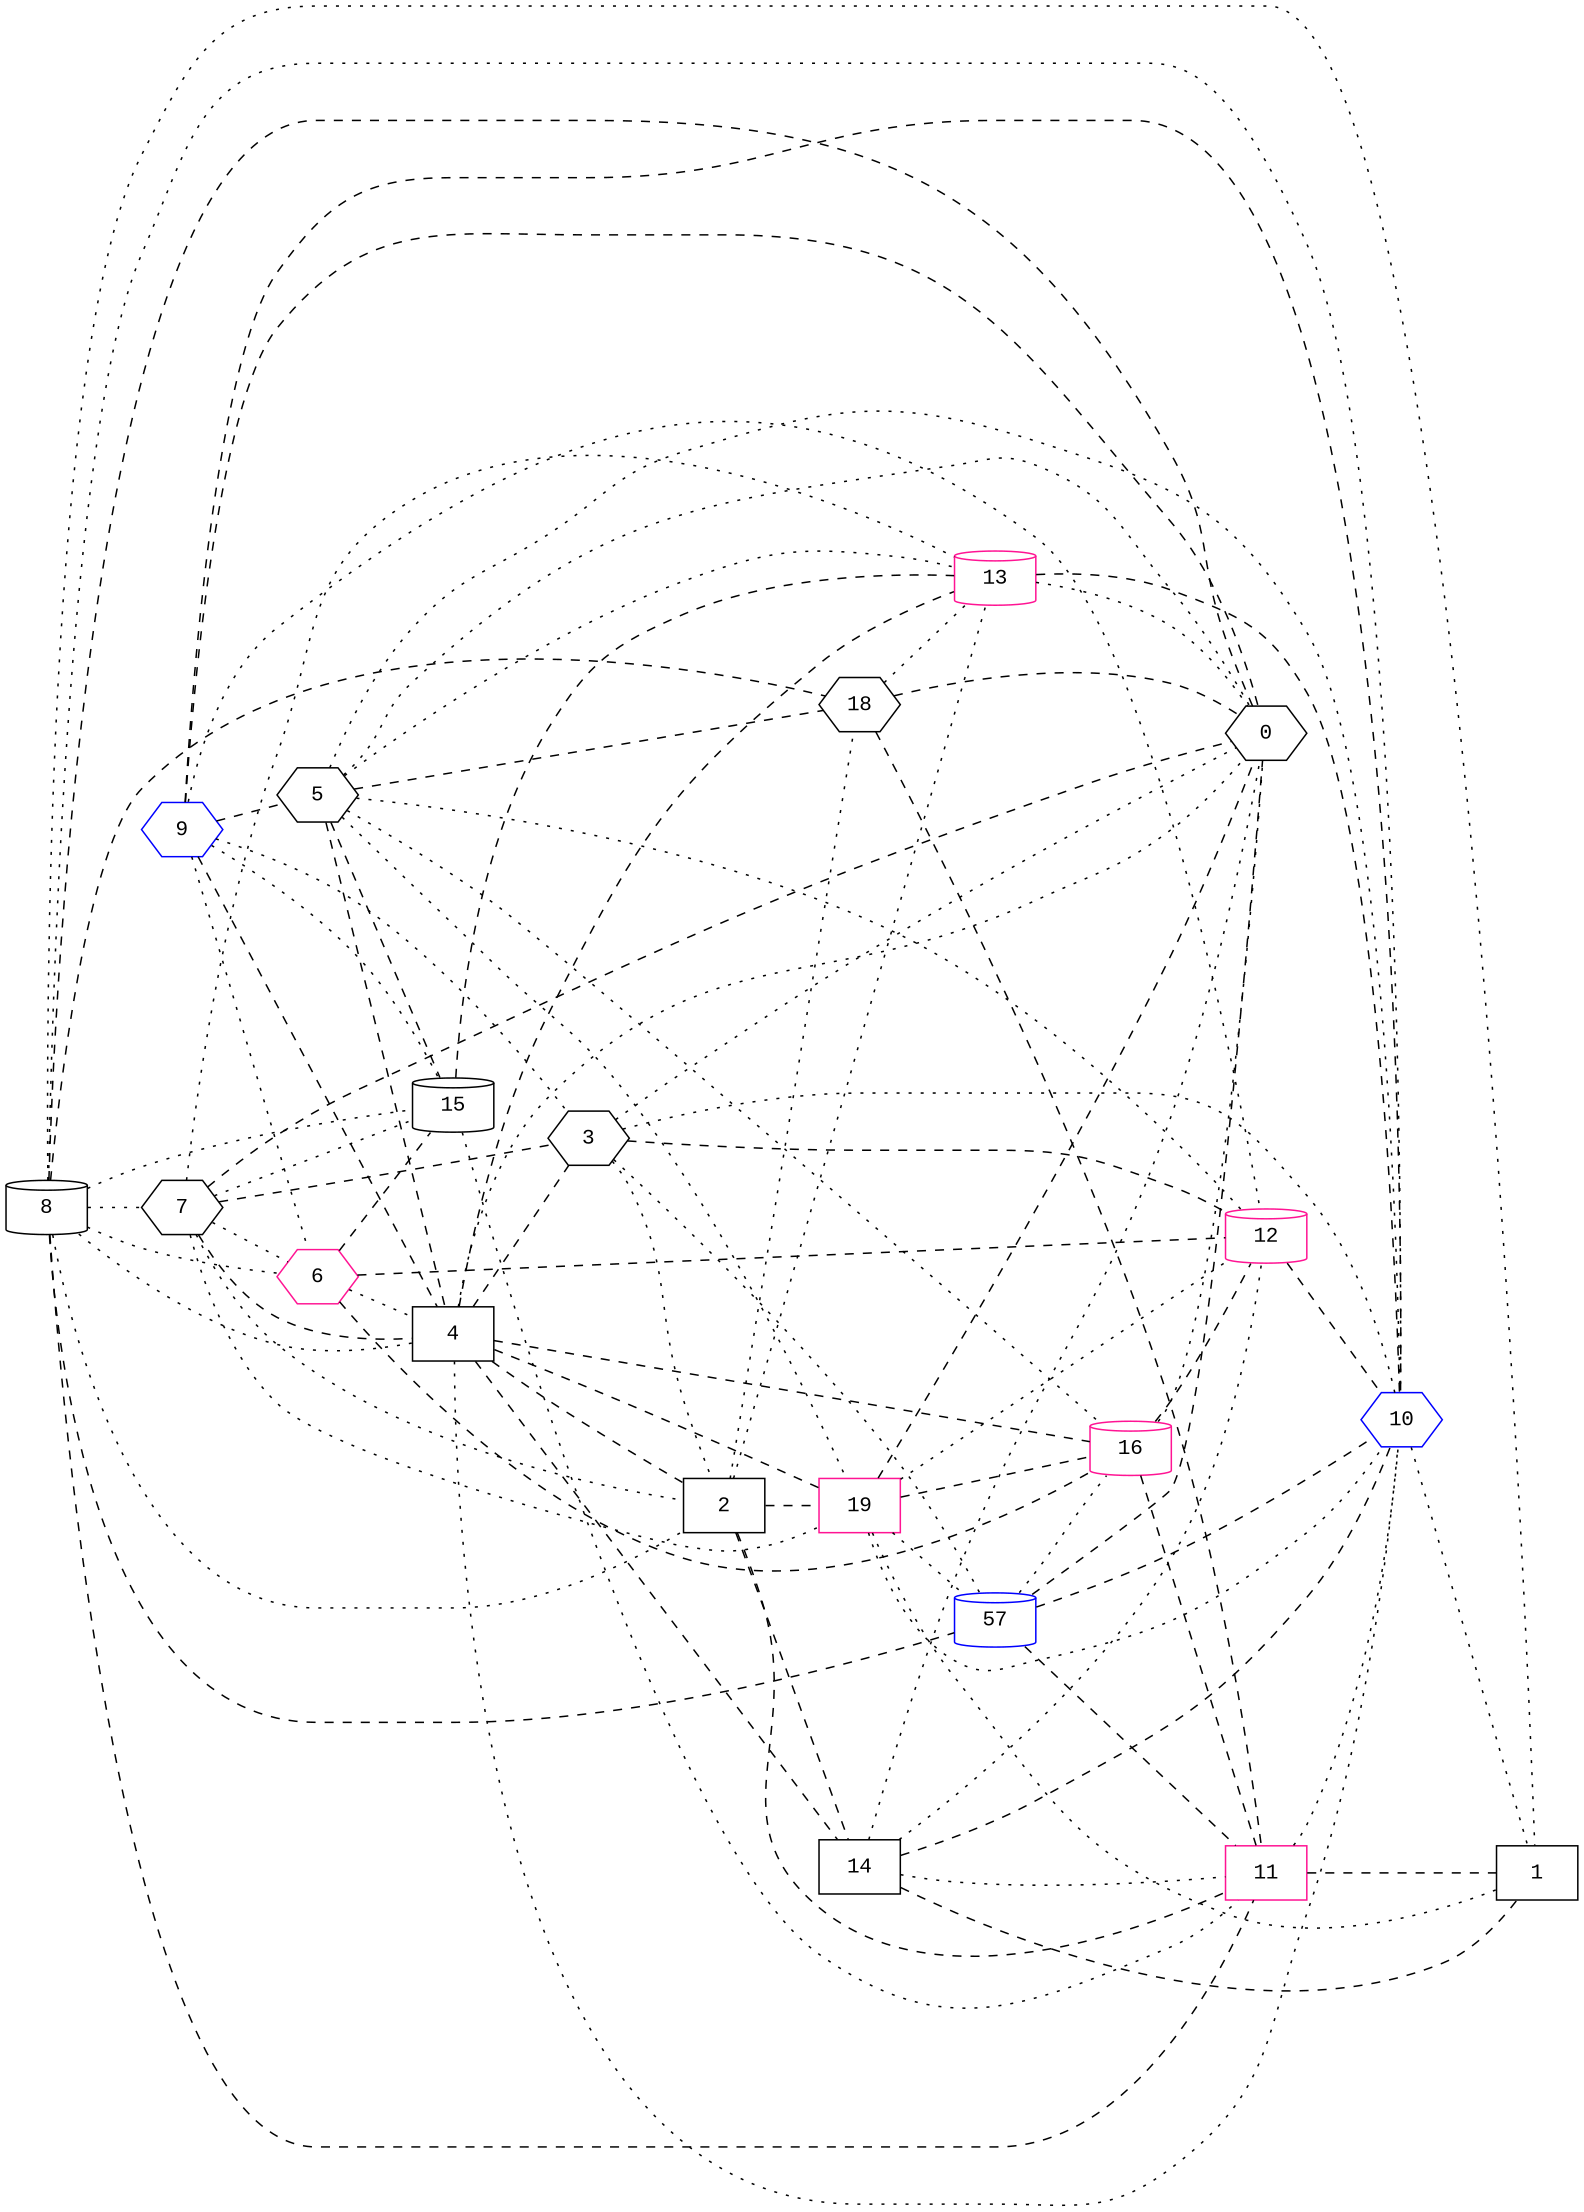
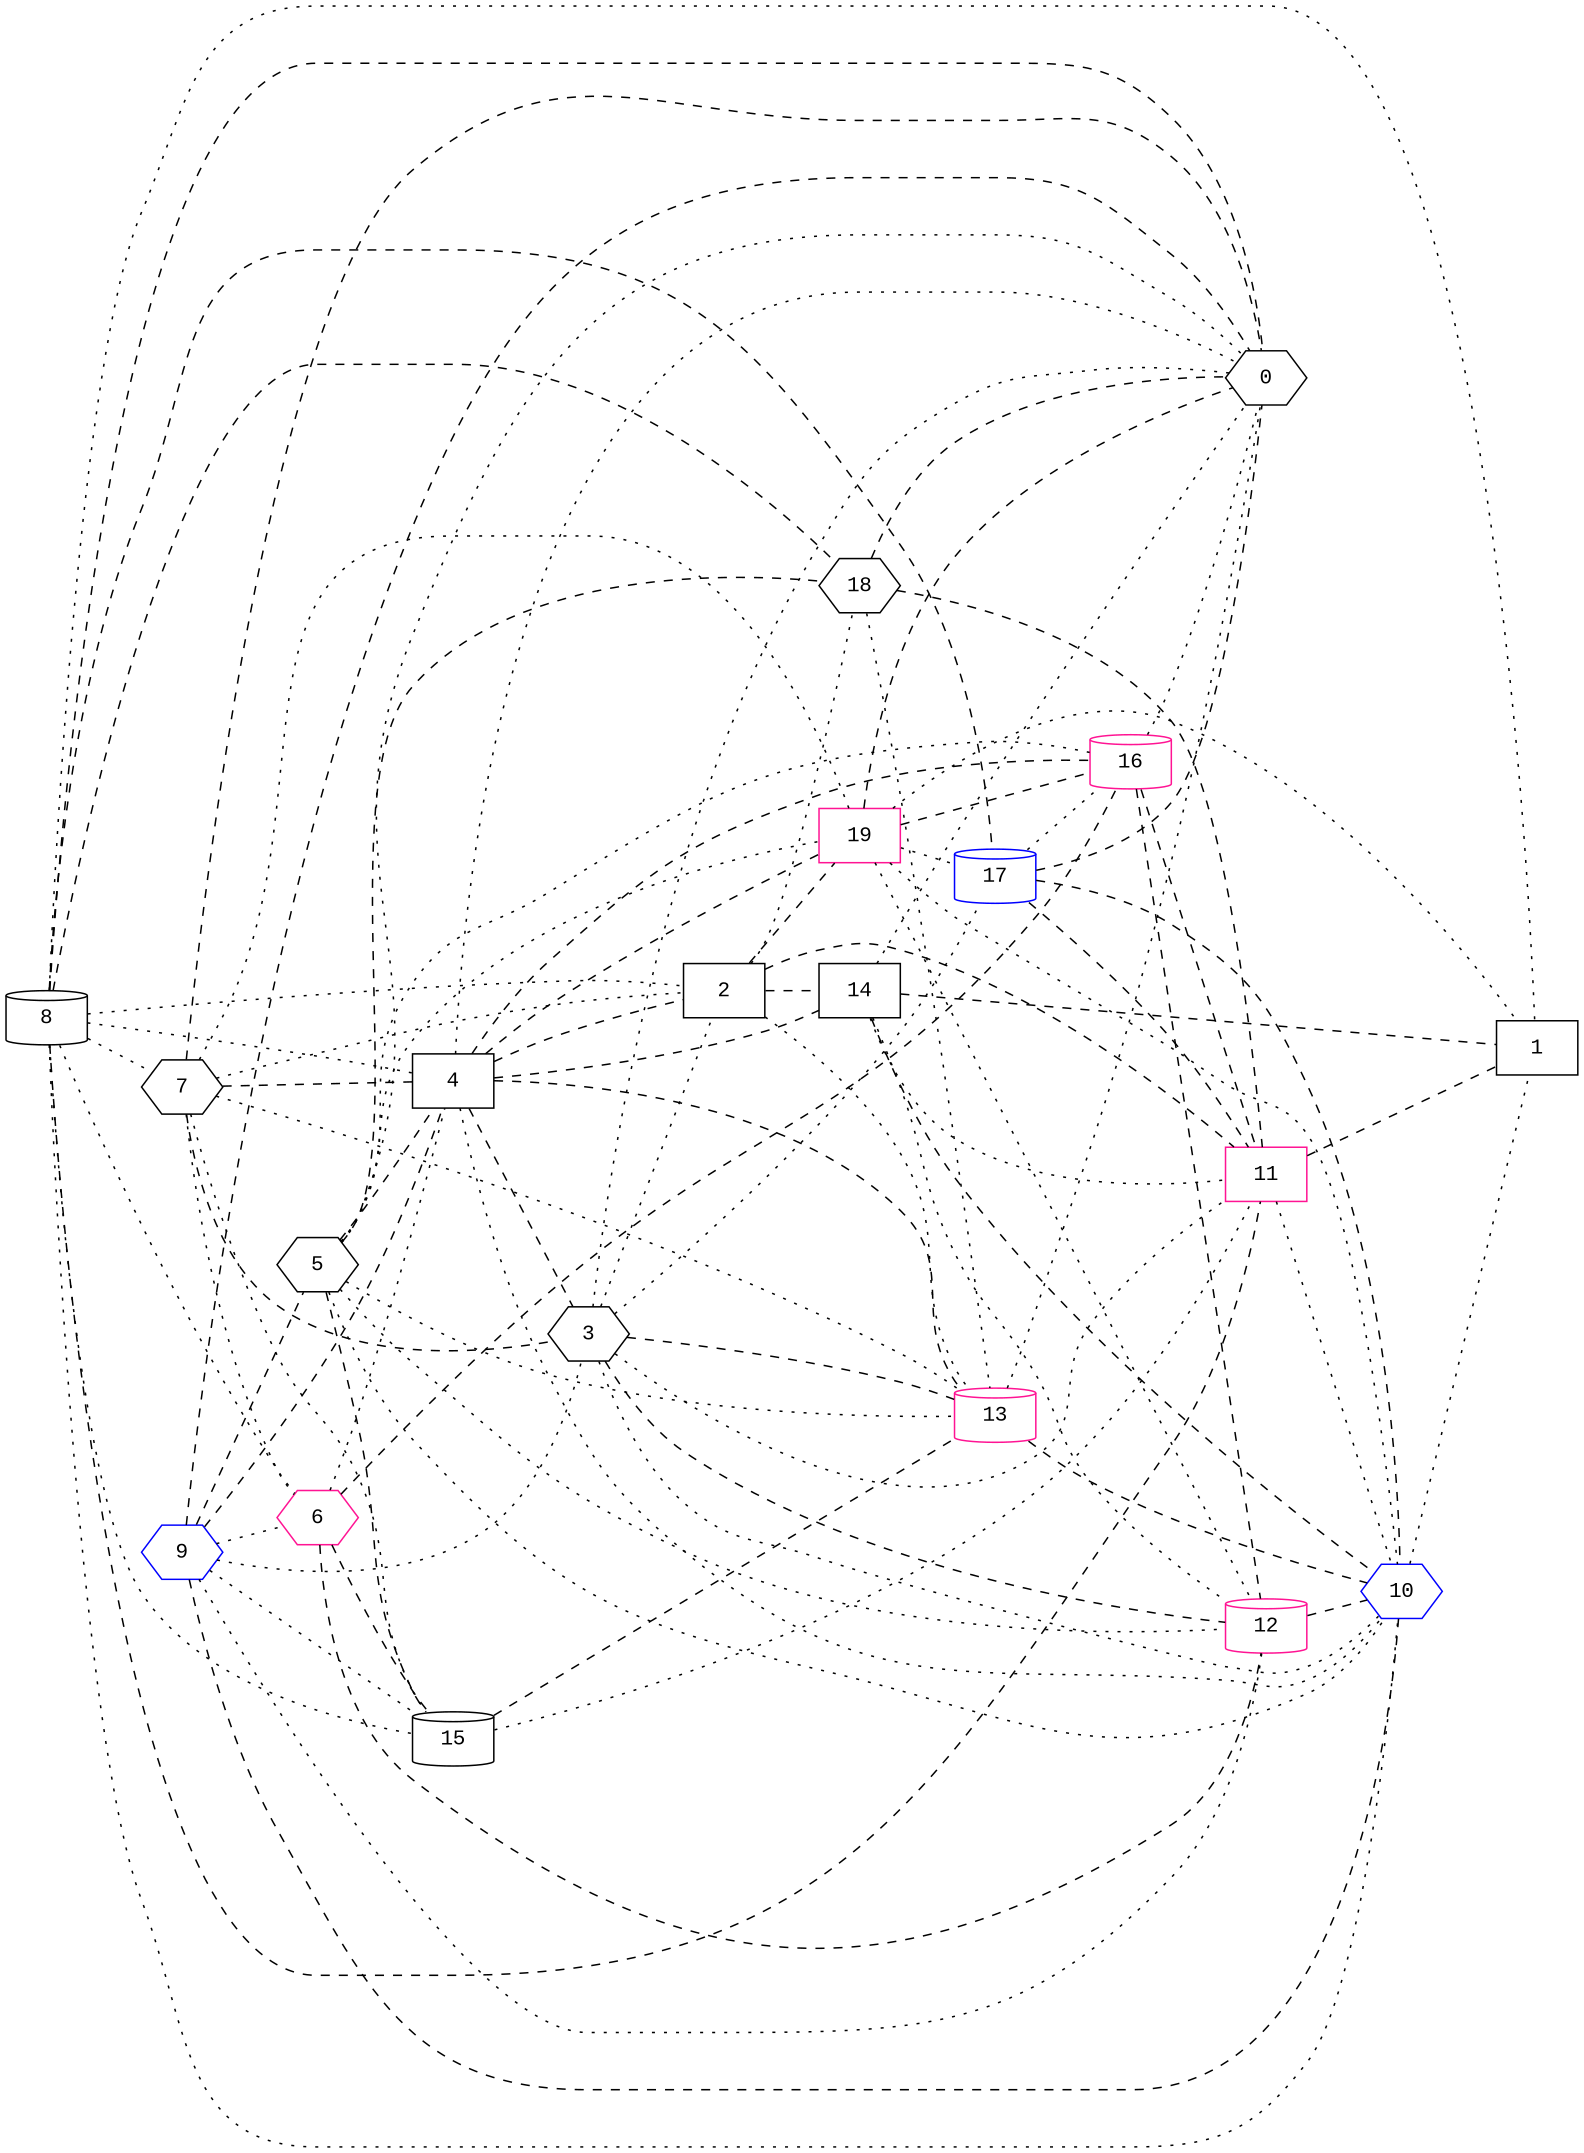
none -> (792, 1360)
none -> (977, 1481)
(995, 1620) -> (995, 876)
